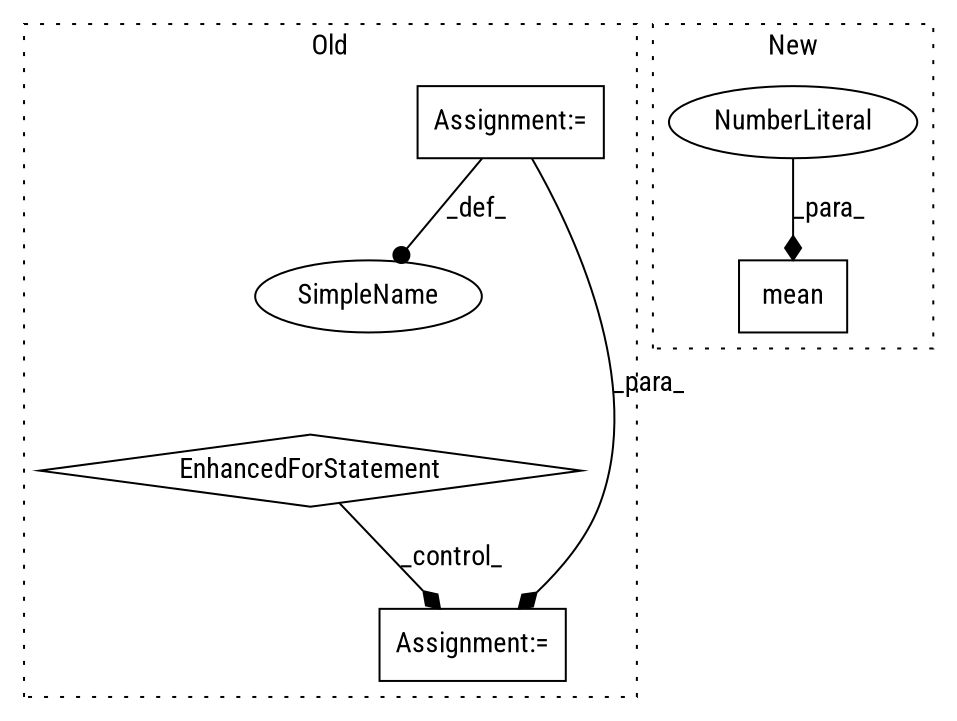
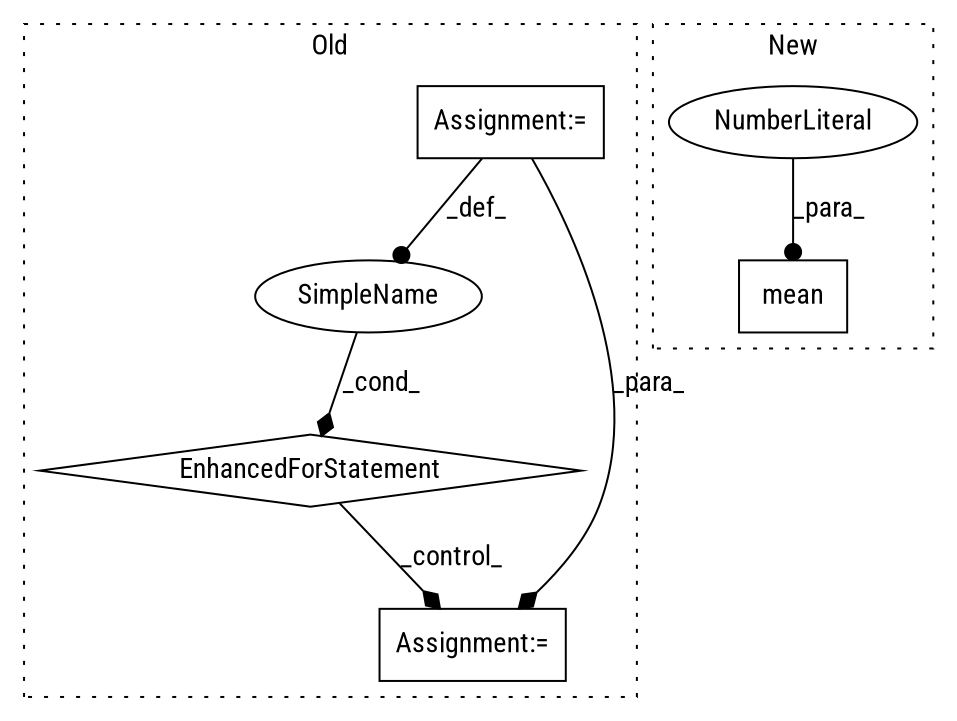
(793, 201) -> (793, 201)
none -> (343, 373)
